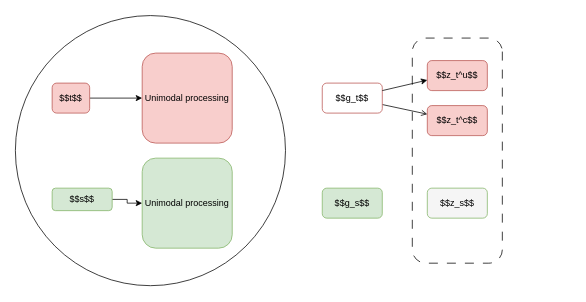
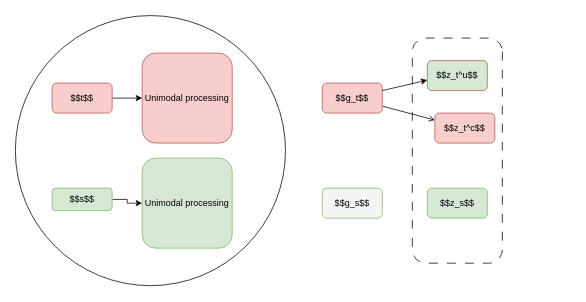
(457, 75) -> (457, 75)
(71, 98) -> (82, 98)
(352, 98) -> (352, 98)
(457, 120) -> (465, 128)
(352, 203) -> (352, 203)
(457, 203) -> (457, 203)
